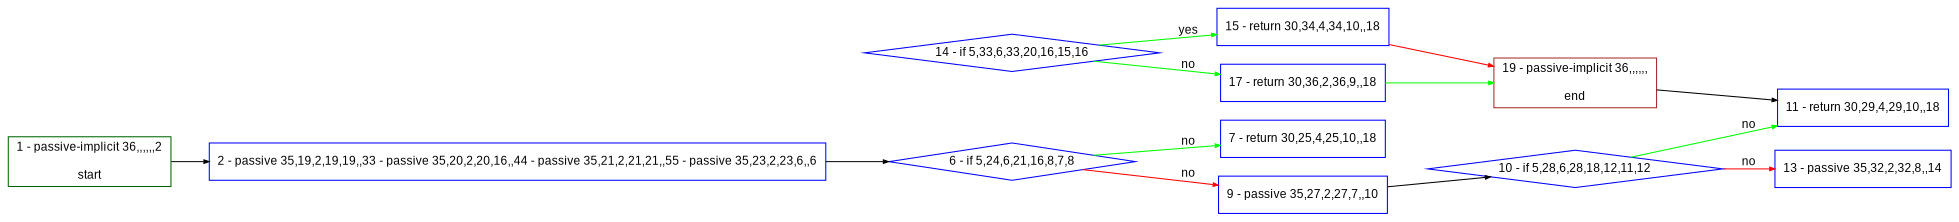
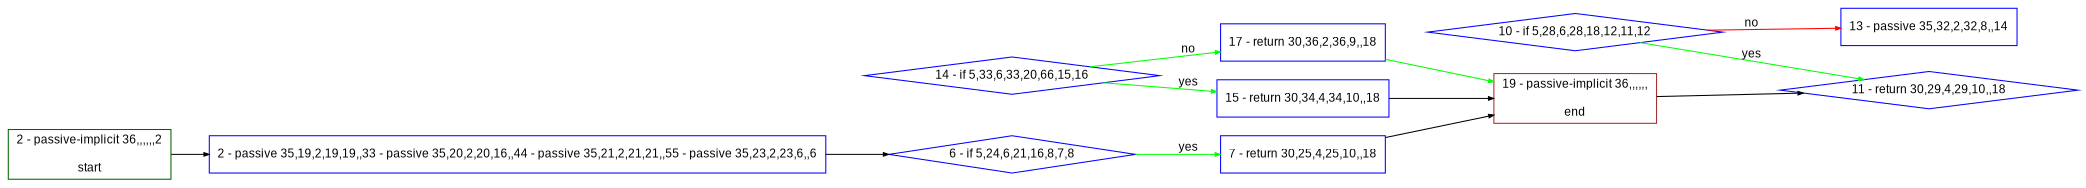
(1012, 53) -> (1012, 76)
(1439, 55) -> (1439, 98)
(1863, 108) -> (1929, 90)
(1749, 125) -> (1752, 54)
none -> (1437, 127)
(1188, 141) -> (1188, 148)
(90, 162) -> (90, 154)
(1303, 195) -> none
